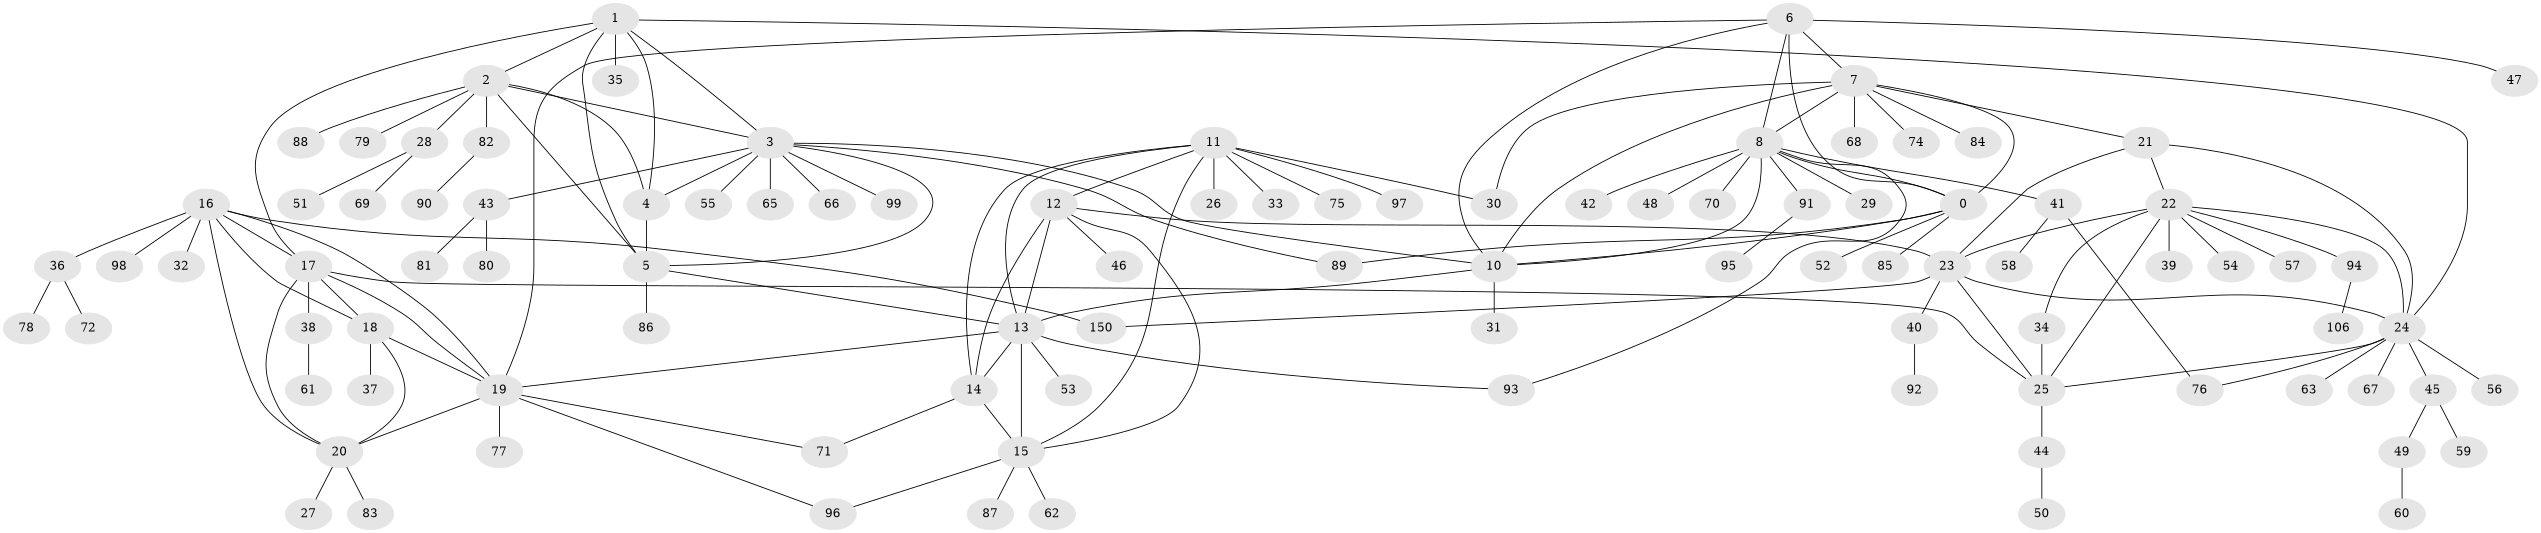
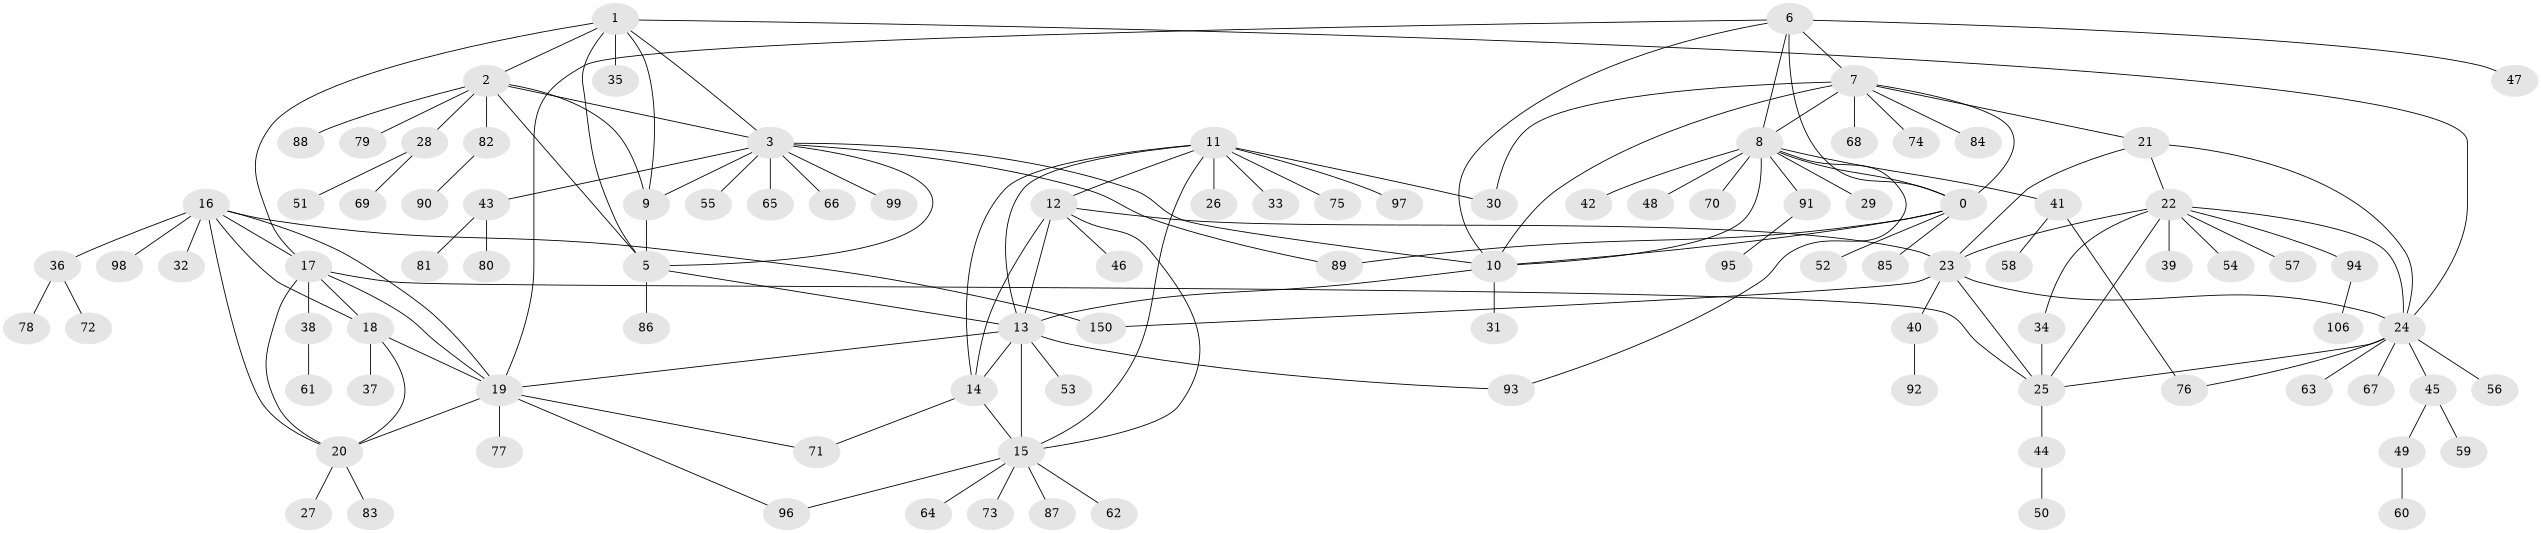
(647, 205) -> (647, 205)
none -> (928, 514)
none -> (990, 514)
